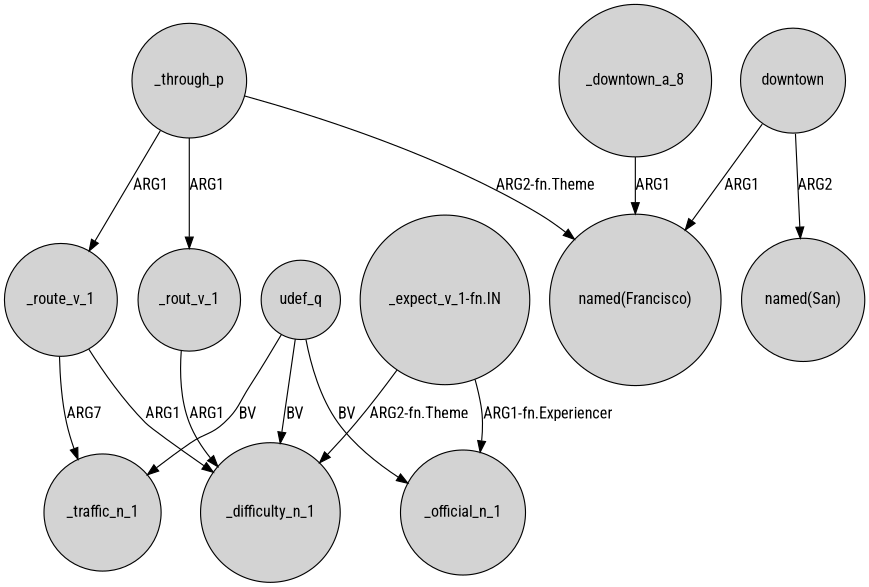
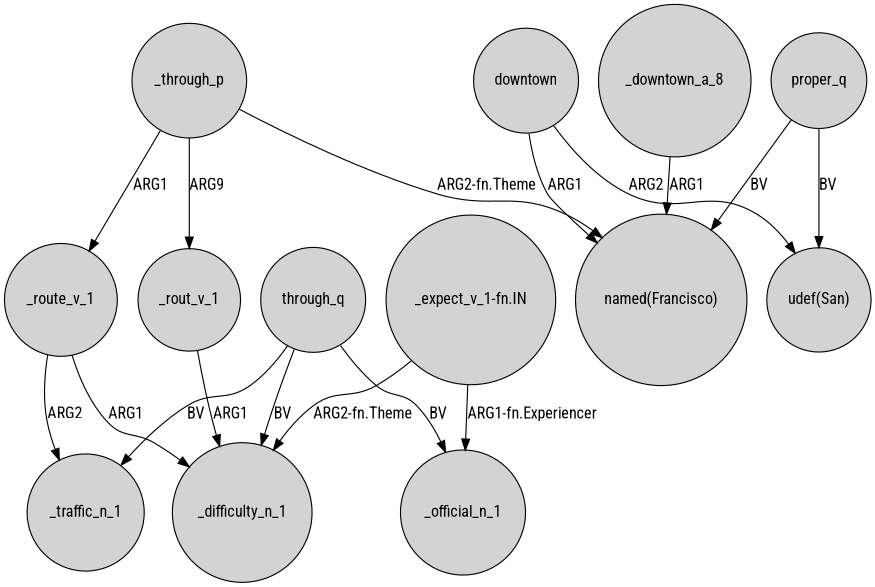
none -> (819, 81)
(207, 185) -> (207, 185)
(301, 300) -> (313, 300)
(803, 300) -> (819, 300)
(84, 414) -> (65, 414)
